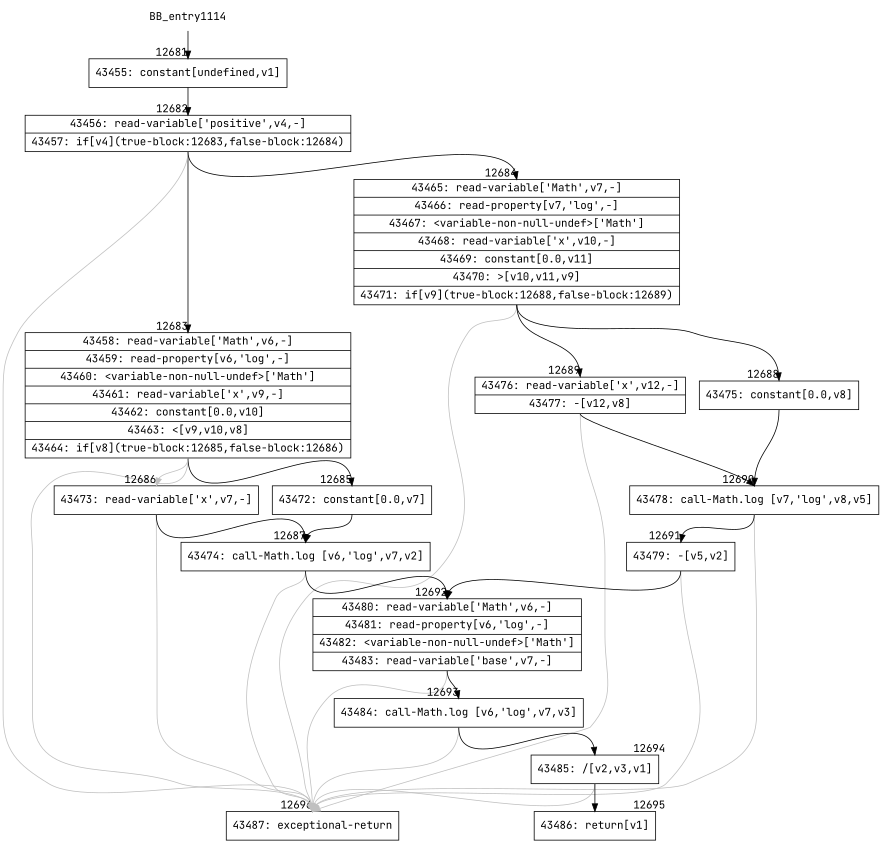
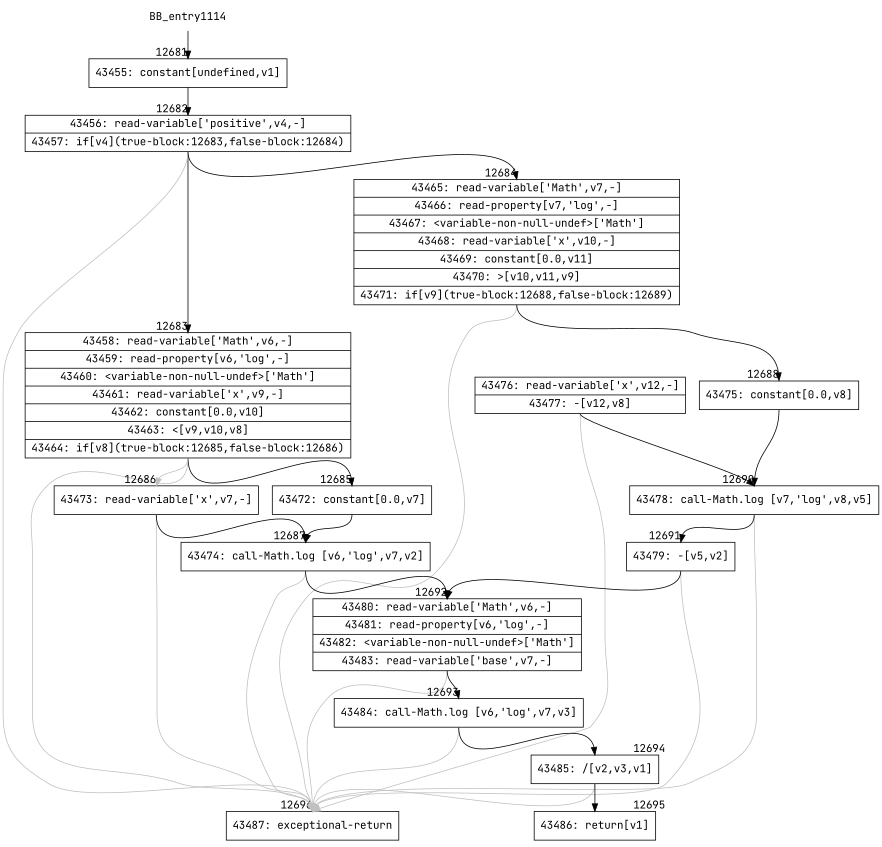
(545, 339) -> none
